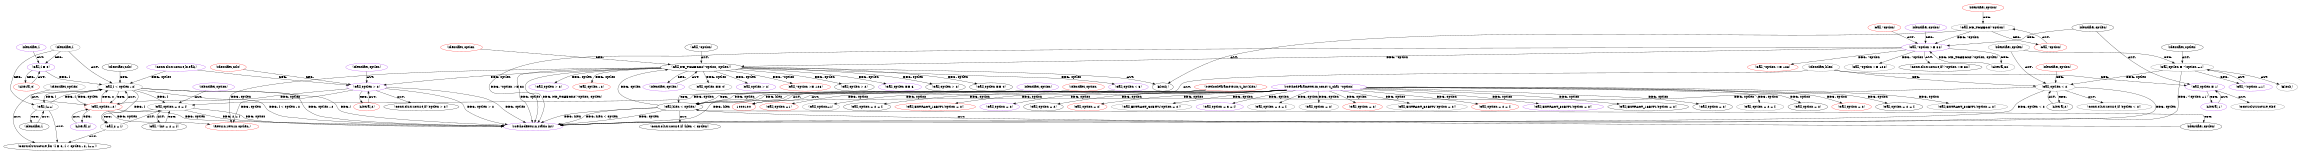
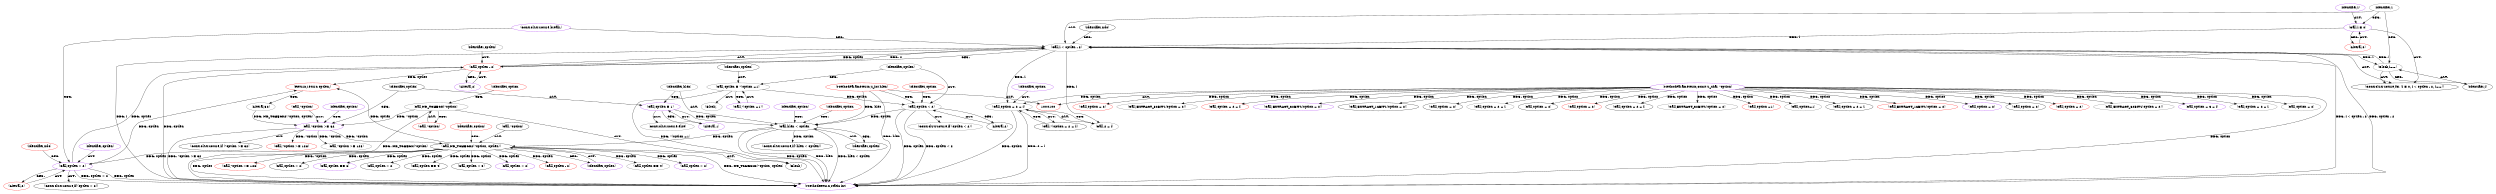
(1977, 51) -> (287, 97)
(161, 77) -> (840, 37)
(1071, 77) -> (481, 156)
(1934, 80) -> (896, 95)
(1128, 87) -> (471, 166)
(906, 92) -> (722, 122)
(45, 107) -> (2388, 67)
(684, 117) -> (804, 137)
(164, 127) -> (1060, 127)
(88, 136) -> (2407, 44)
none -> (1888, 158)
none -> (228, 178)
